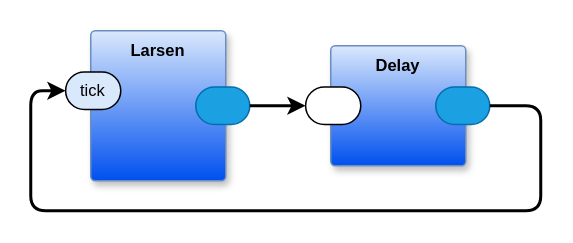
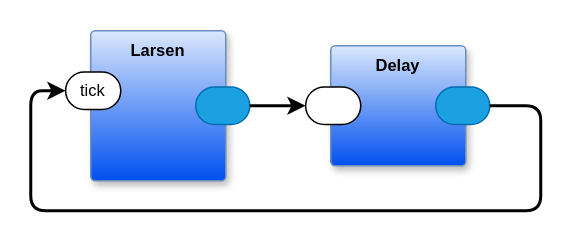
(93, 91) -> (93, 91)
